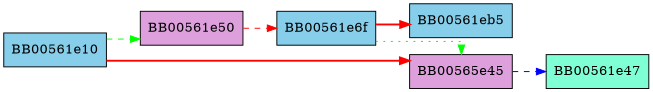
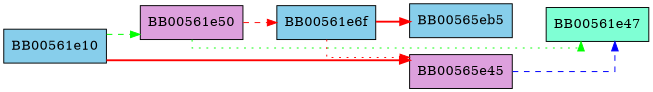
(461, 21) -> (461, 21)
(420, 41) -> (354, 57)
none -> (383, 48)
